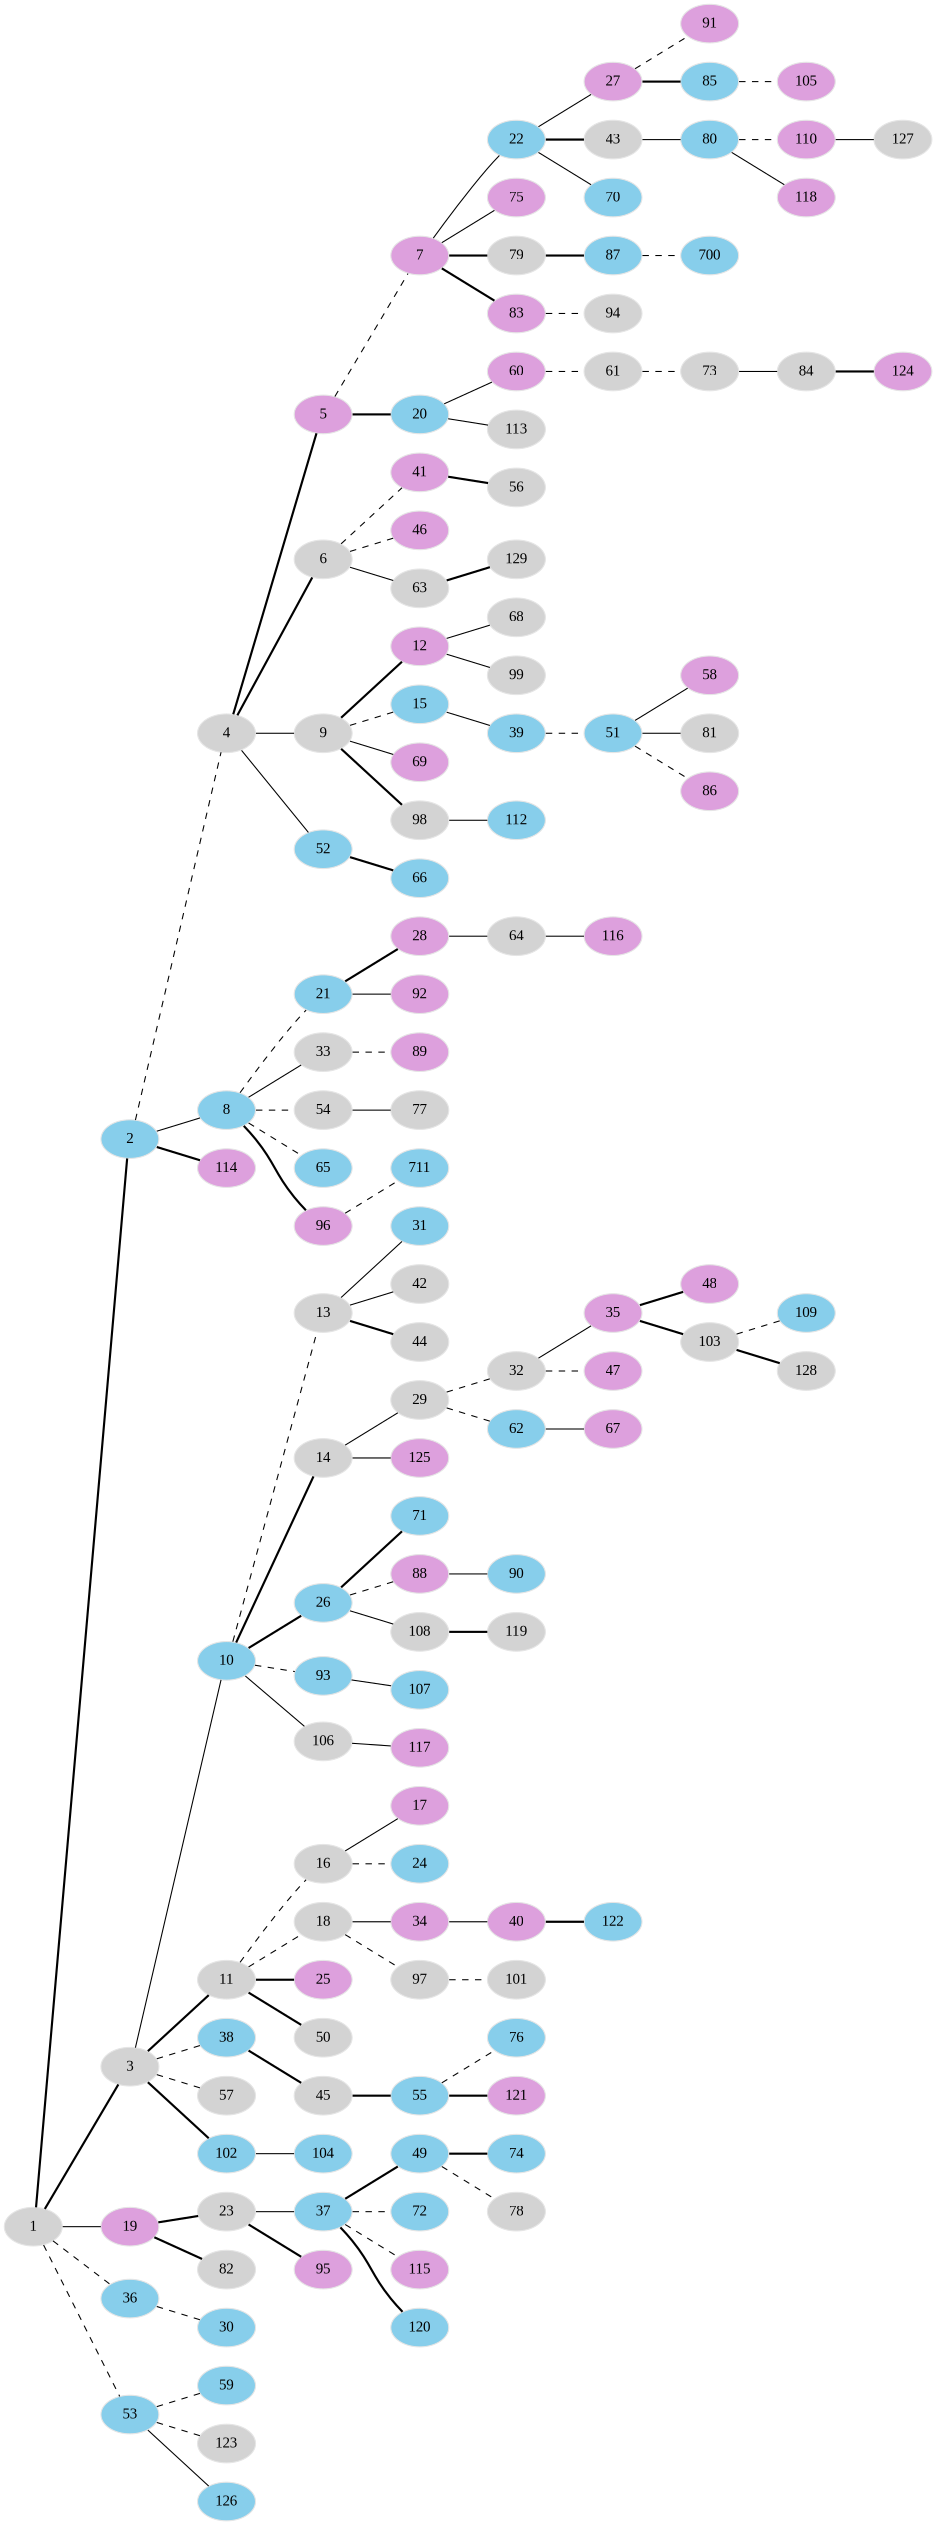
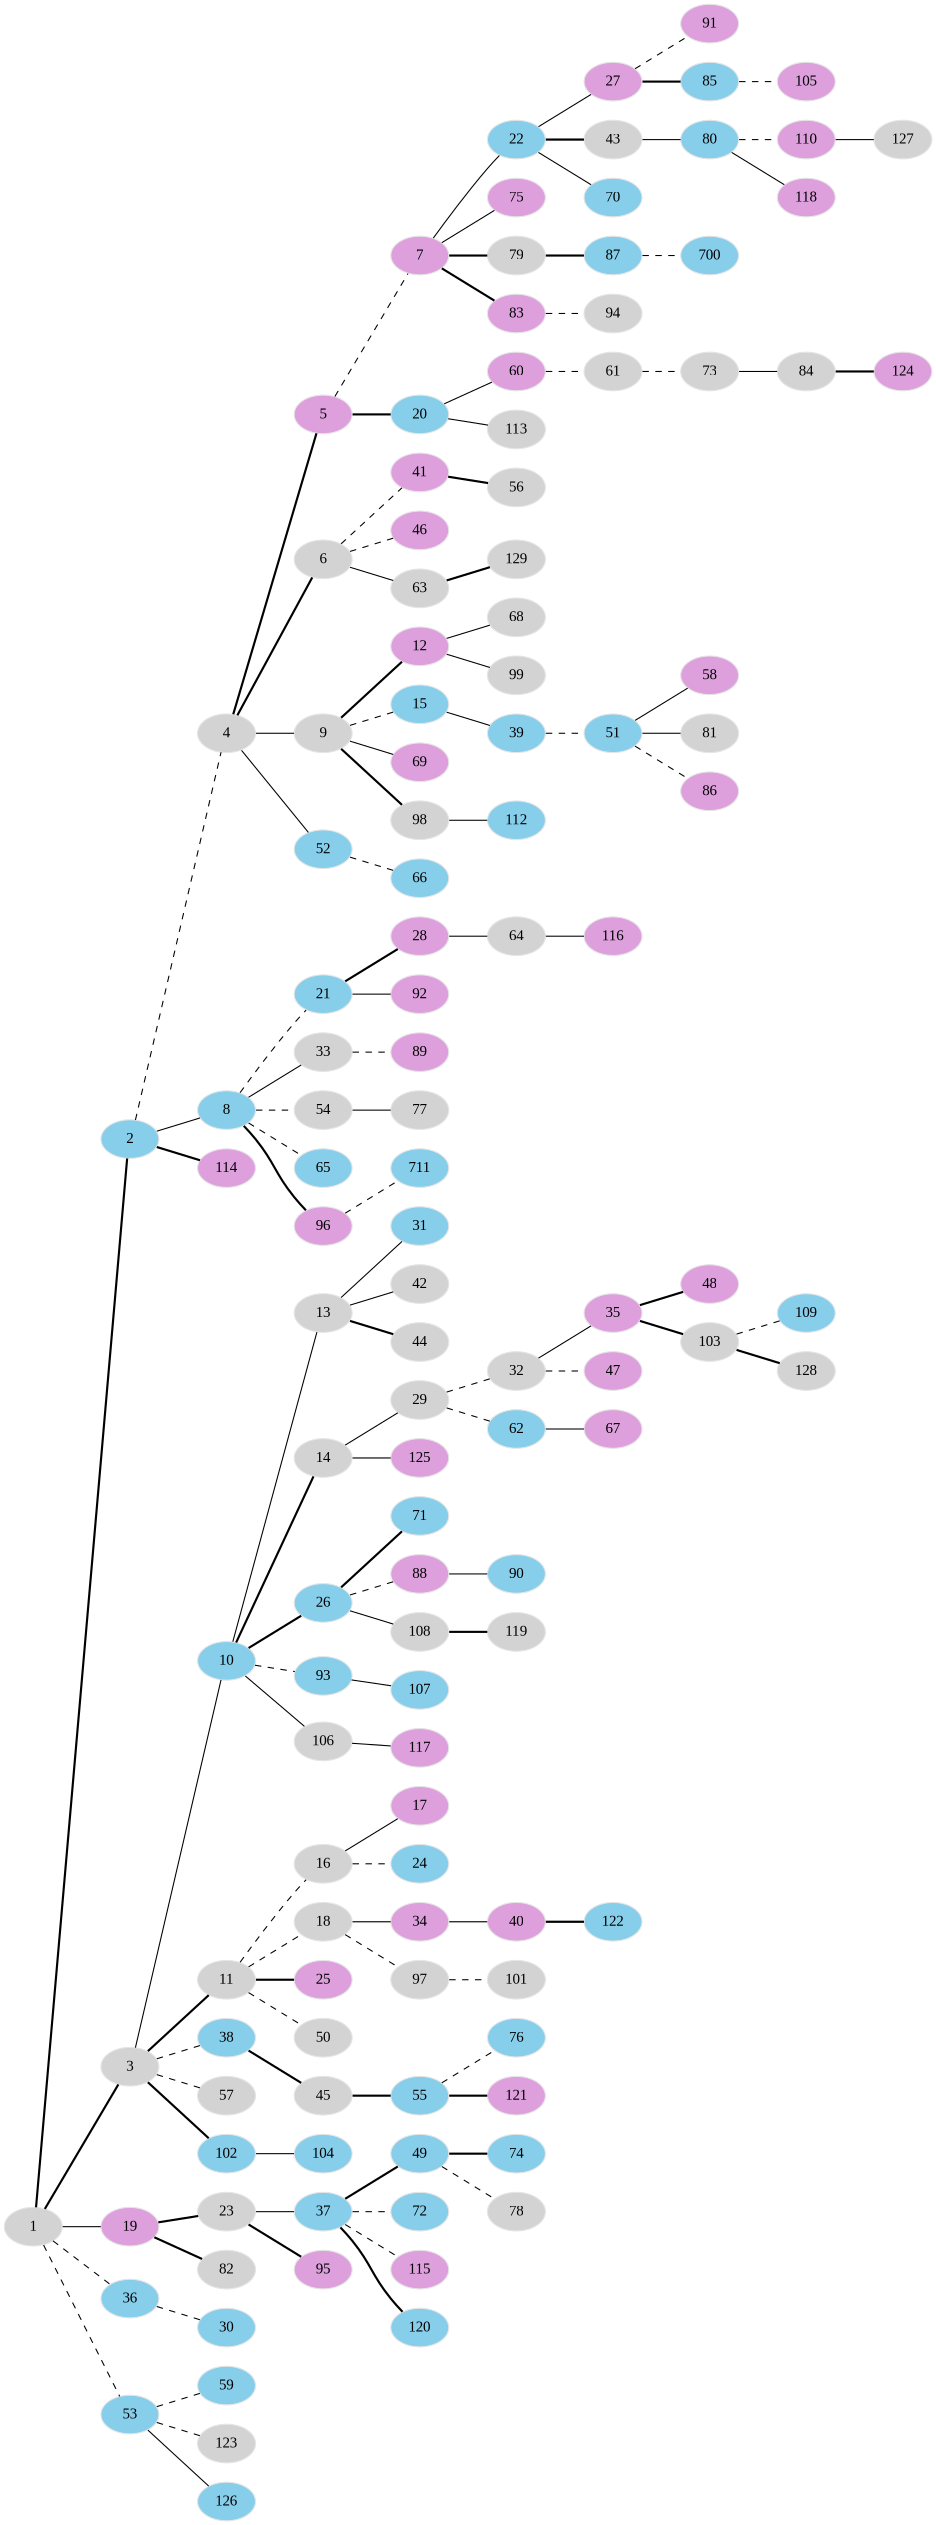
(372, 864) -> (372, 864)
(275, 1487) -> (275, 1487)
(275, 2009) -> (275, 2009)
